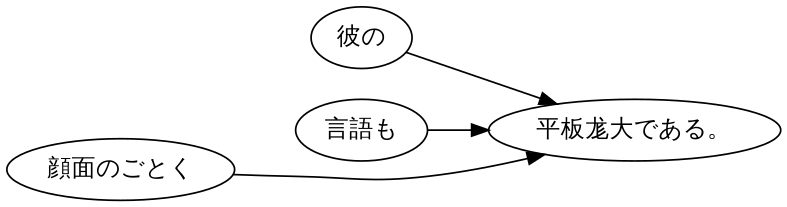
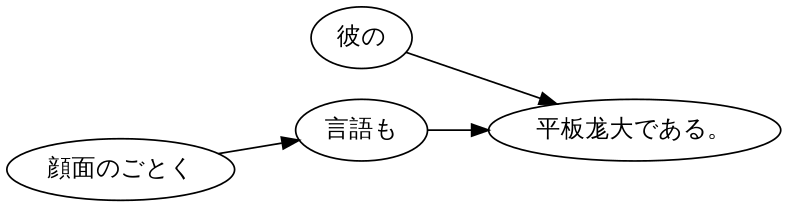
(381, 179) -> (250, 148)
